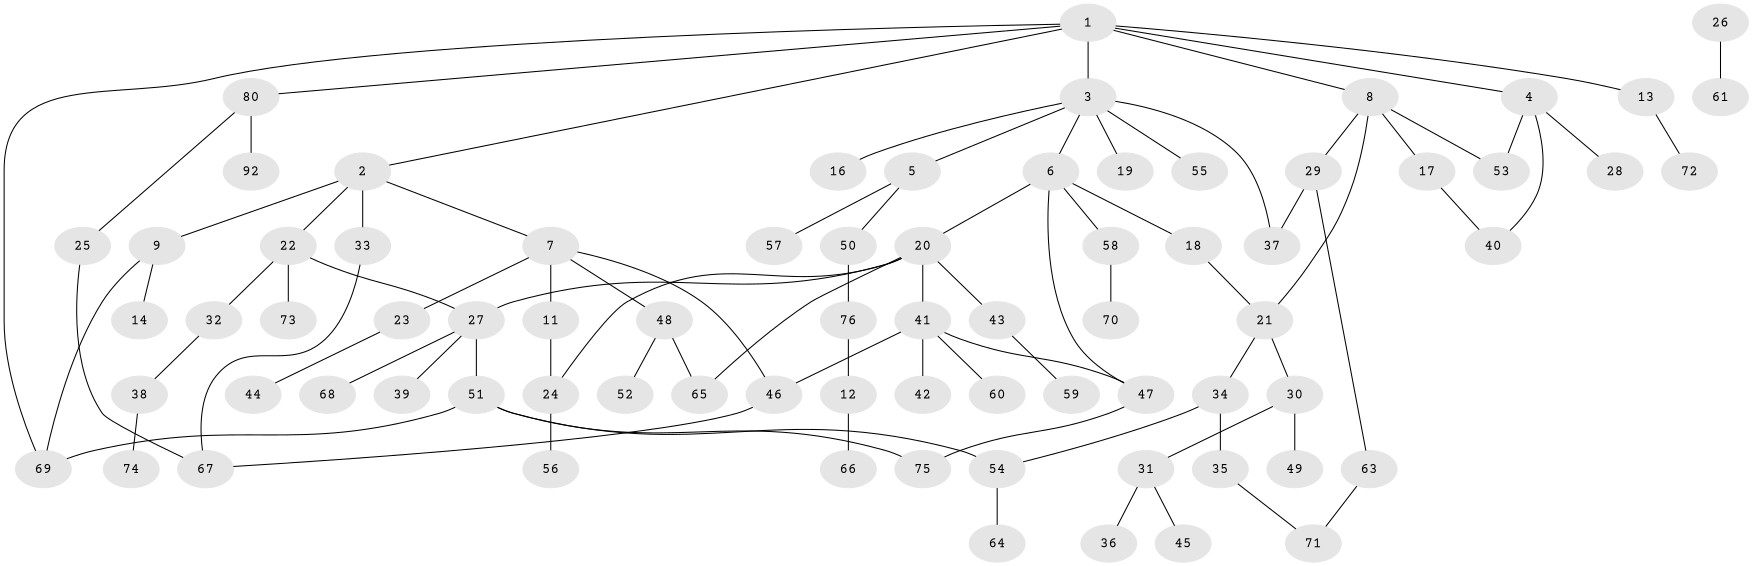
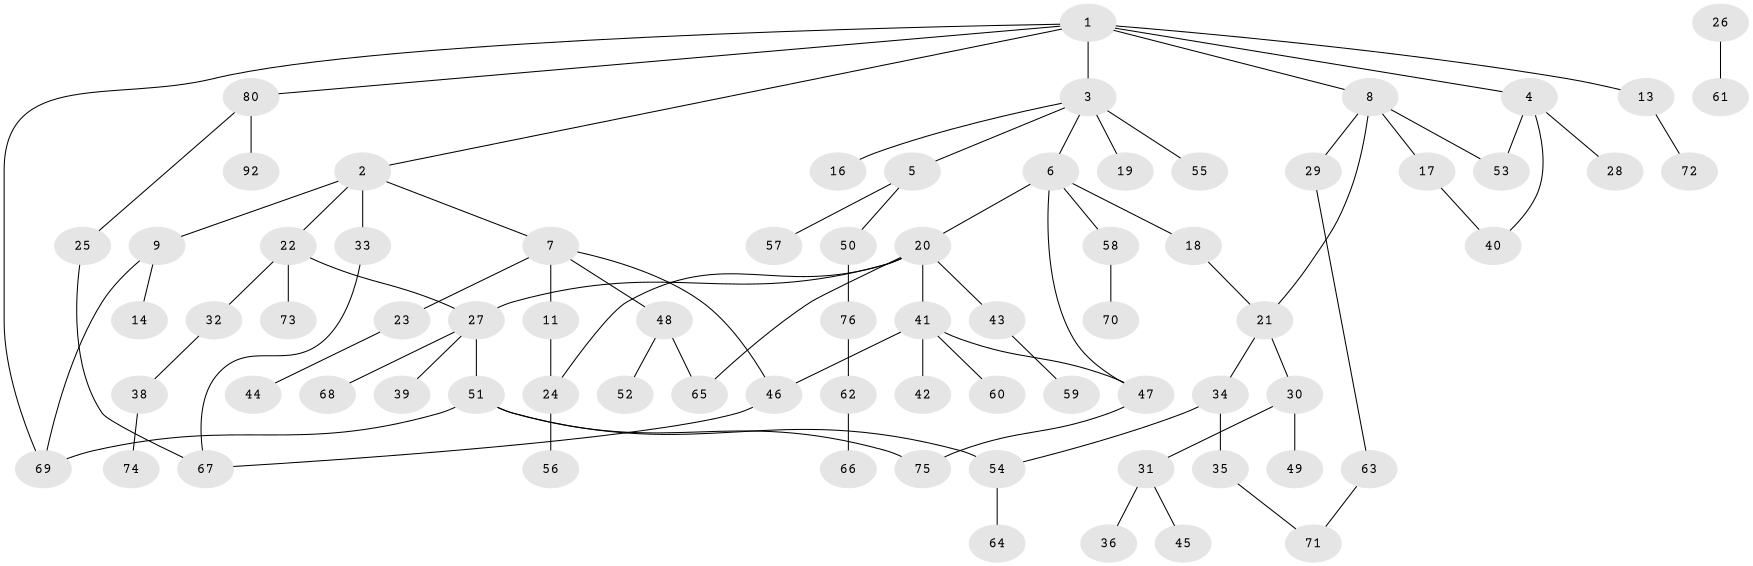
(1272, 246) -> none
(848, 395) -> (848, 395)
